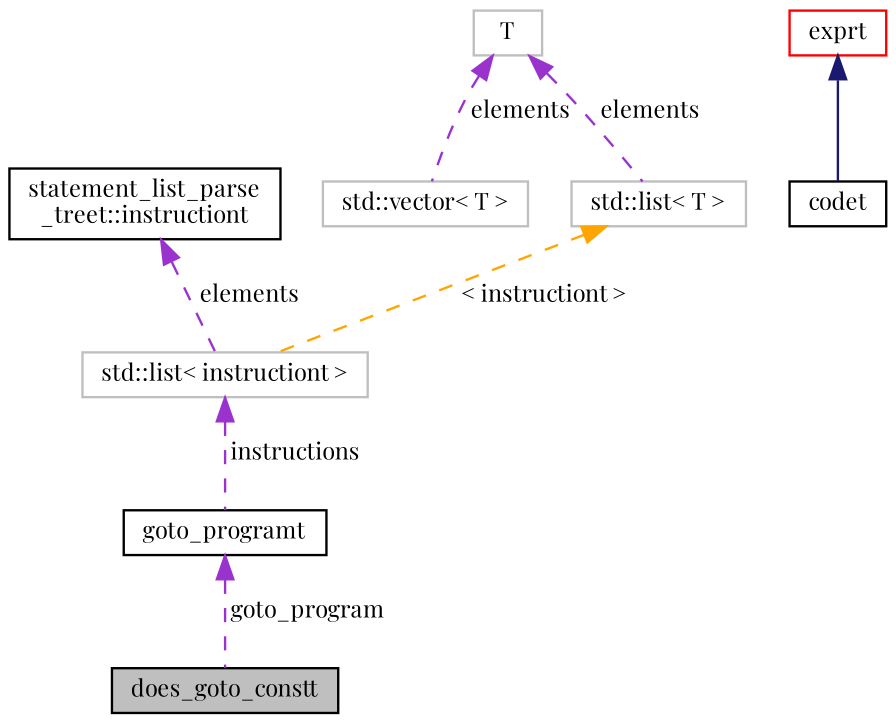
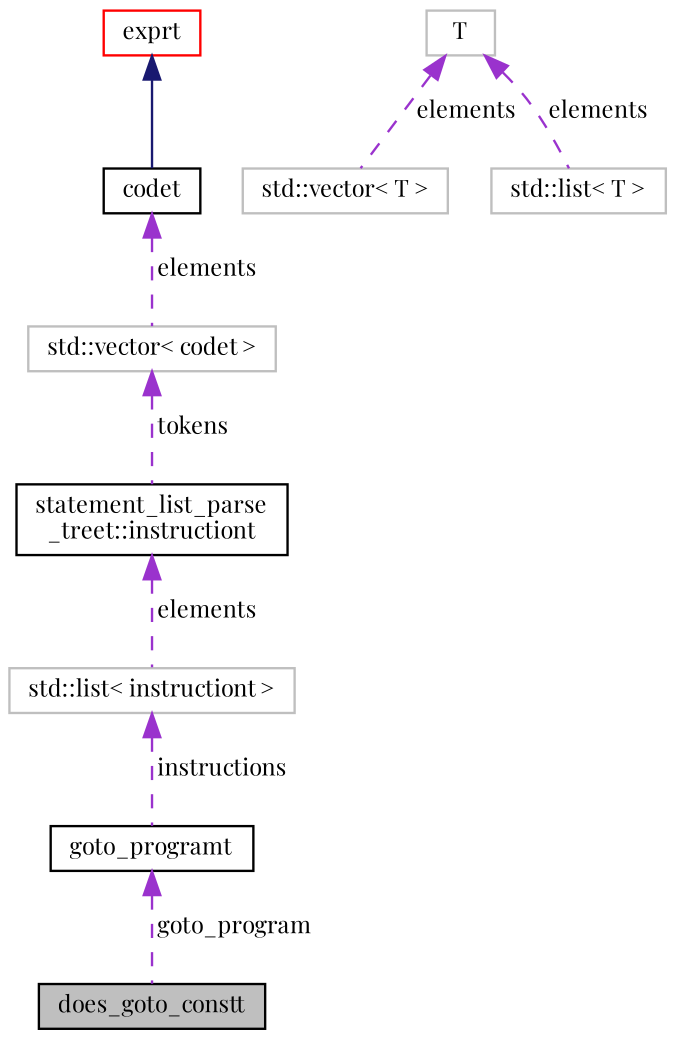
(431, 293) -> none
none -> (152, 349)
